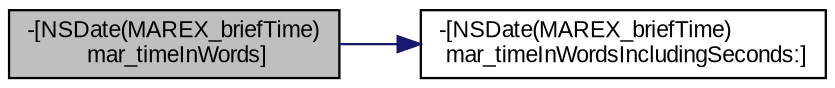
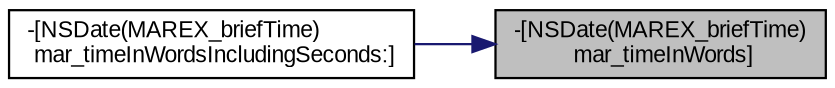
(368, 44) -> (443, 44)
